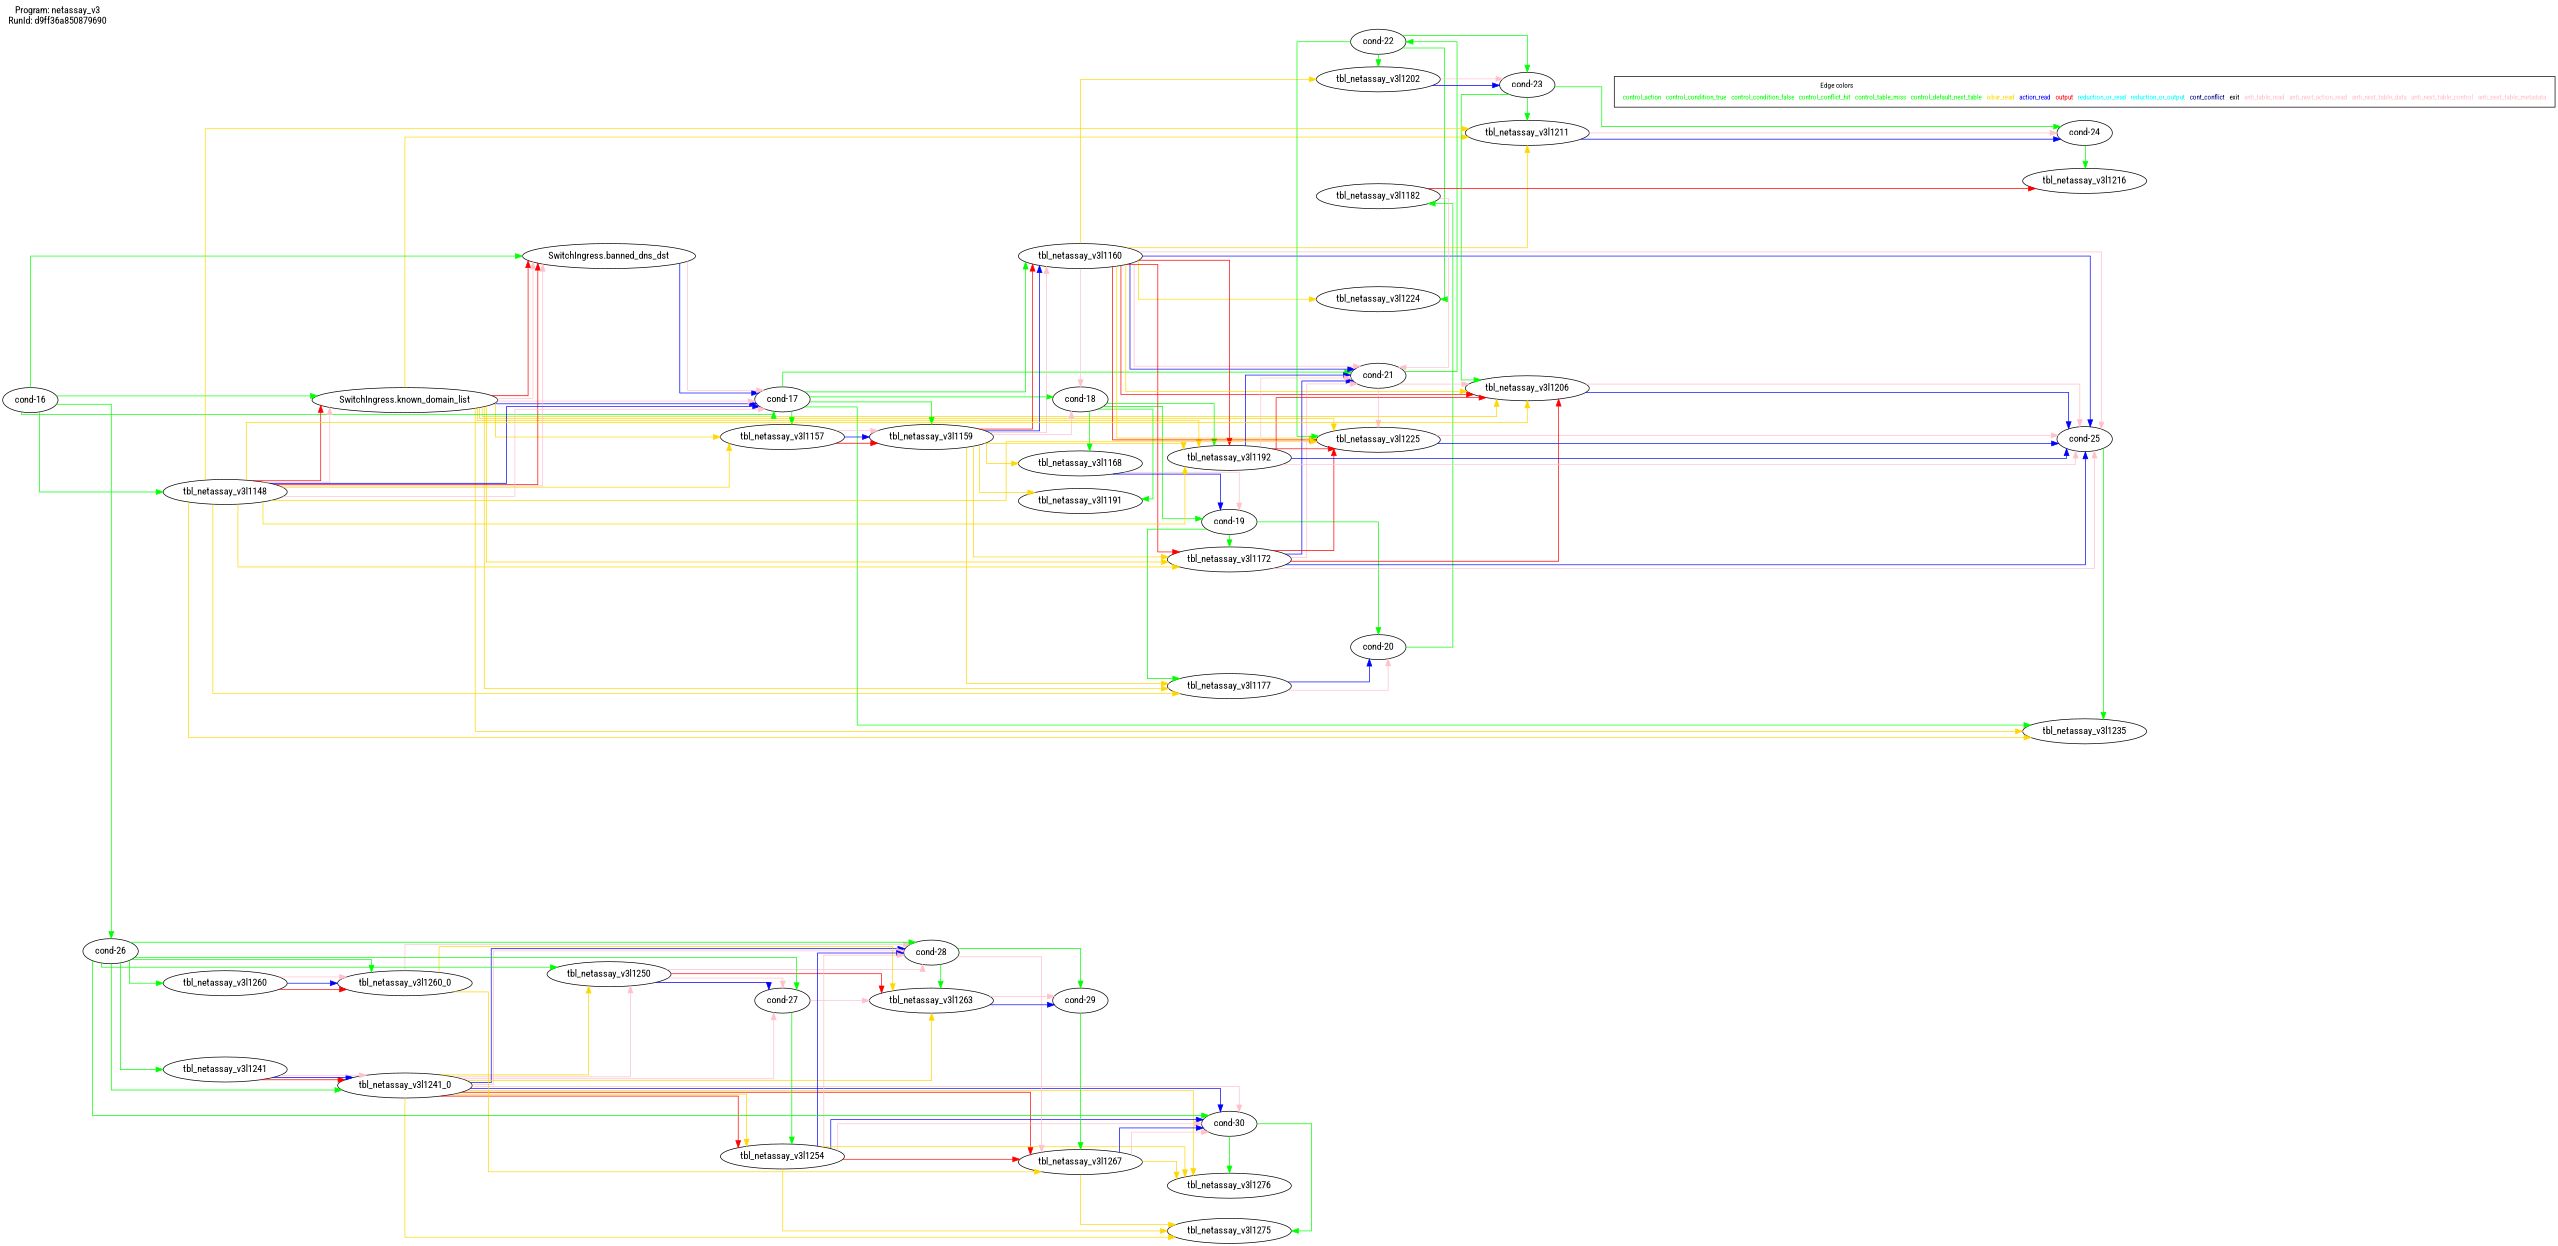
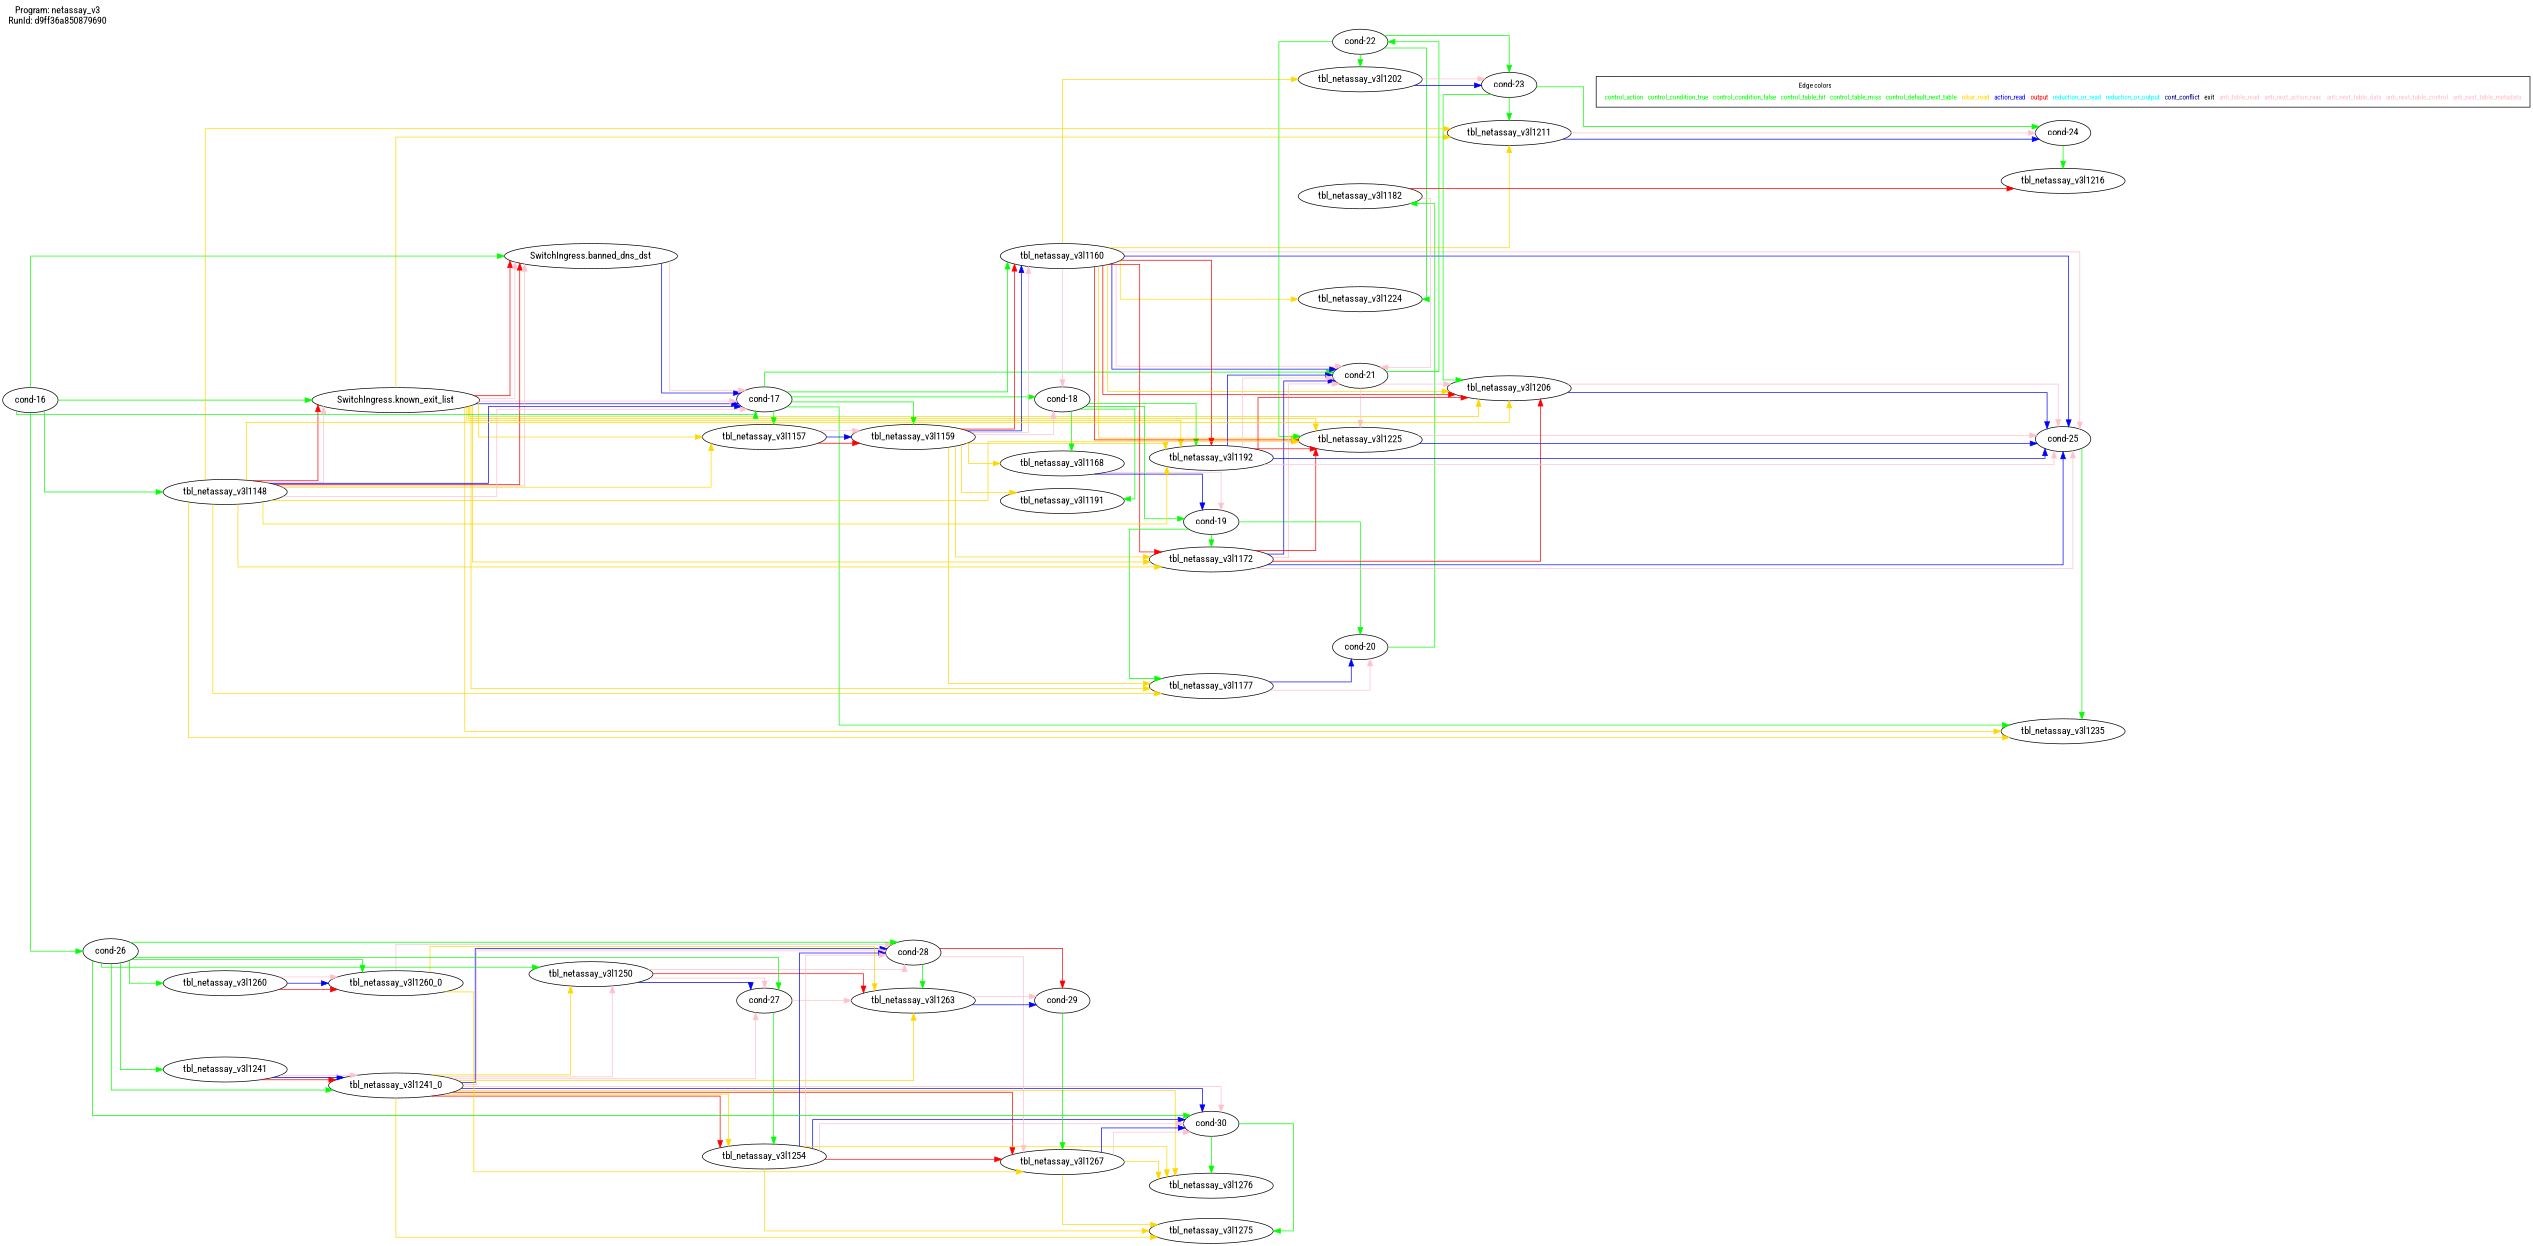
(1825, 97) -> (1803, 97)
(405, 400) -> (396, 400)
(1035, 948) -> (1017, 948)
